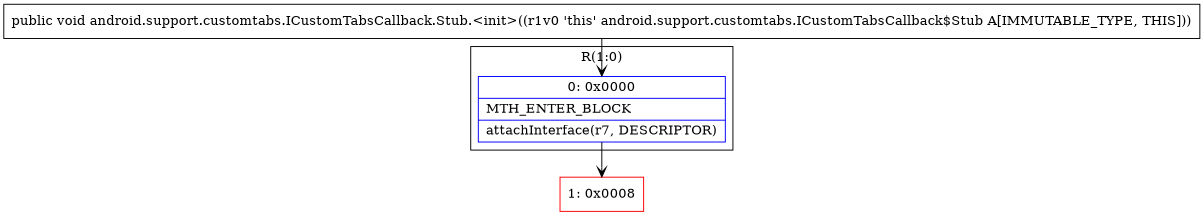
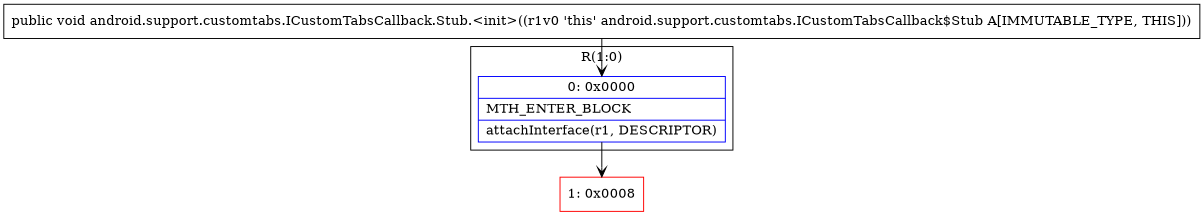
(602, 131) -> (602, 131)
